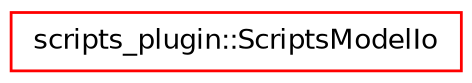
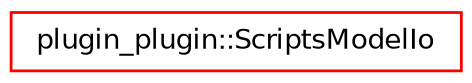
(236, 42) -> (236, 42)
